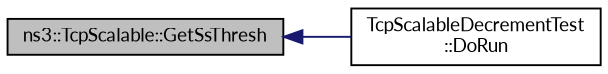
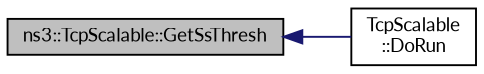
(476, 37) -> (414, 37)
